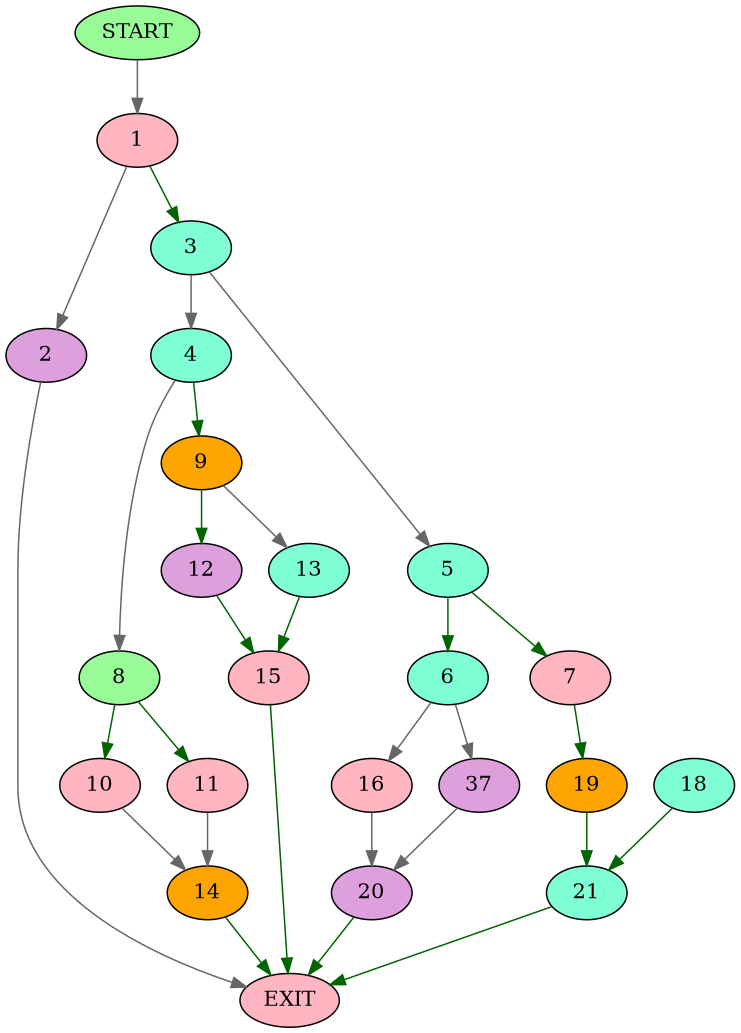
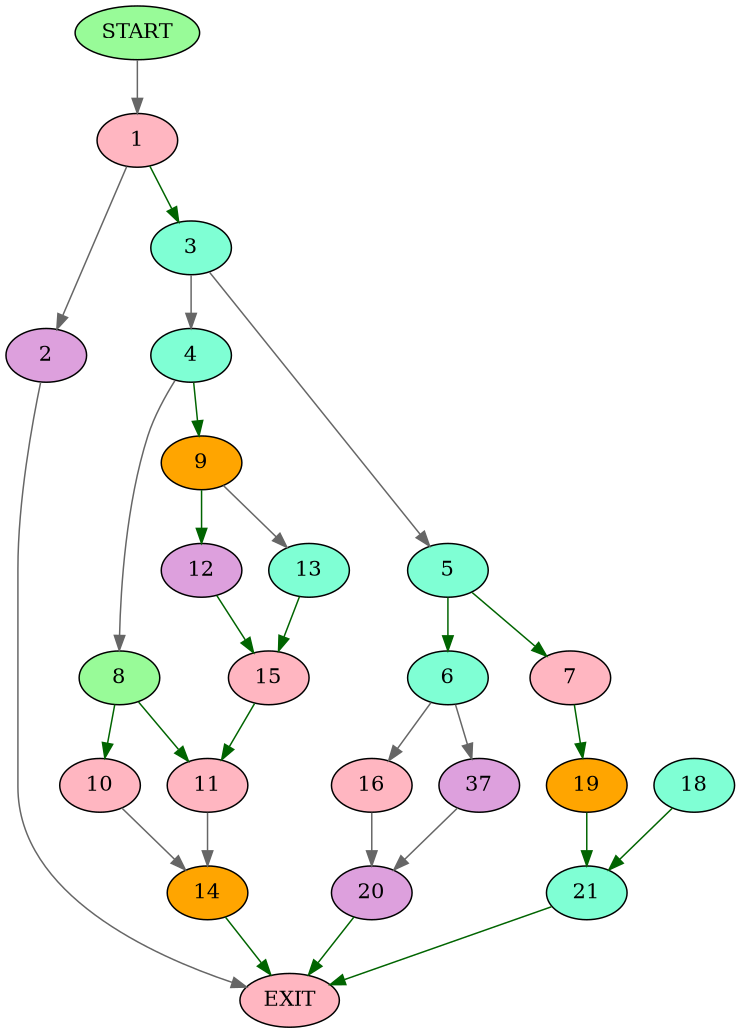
(279, 831) -> (242, 725)
